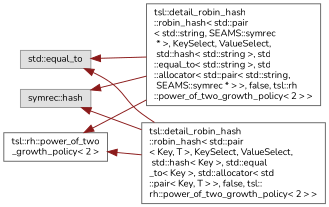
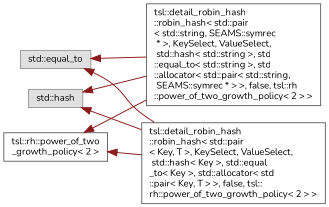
(56, 98) -> (56, 98)
